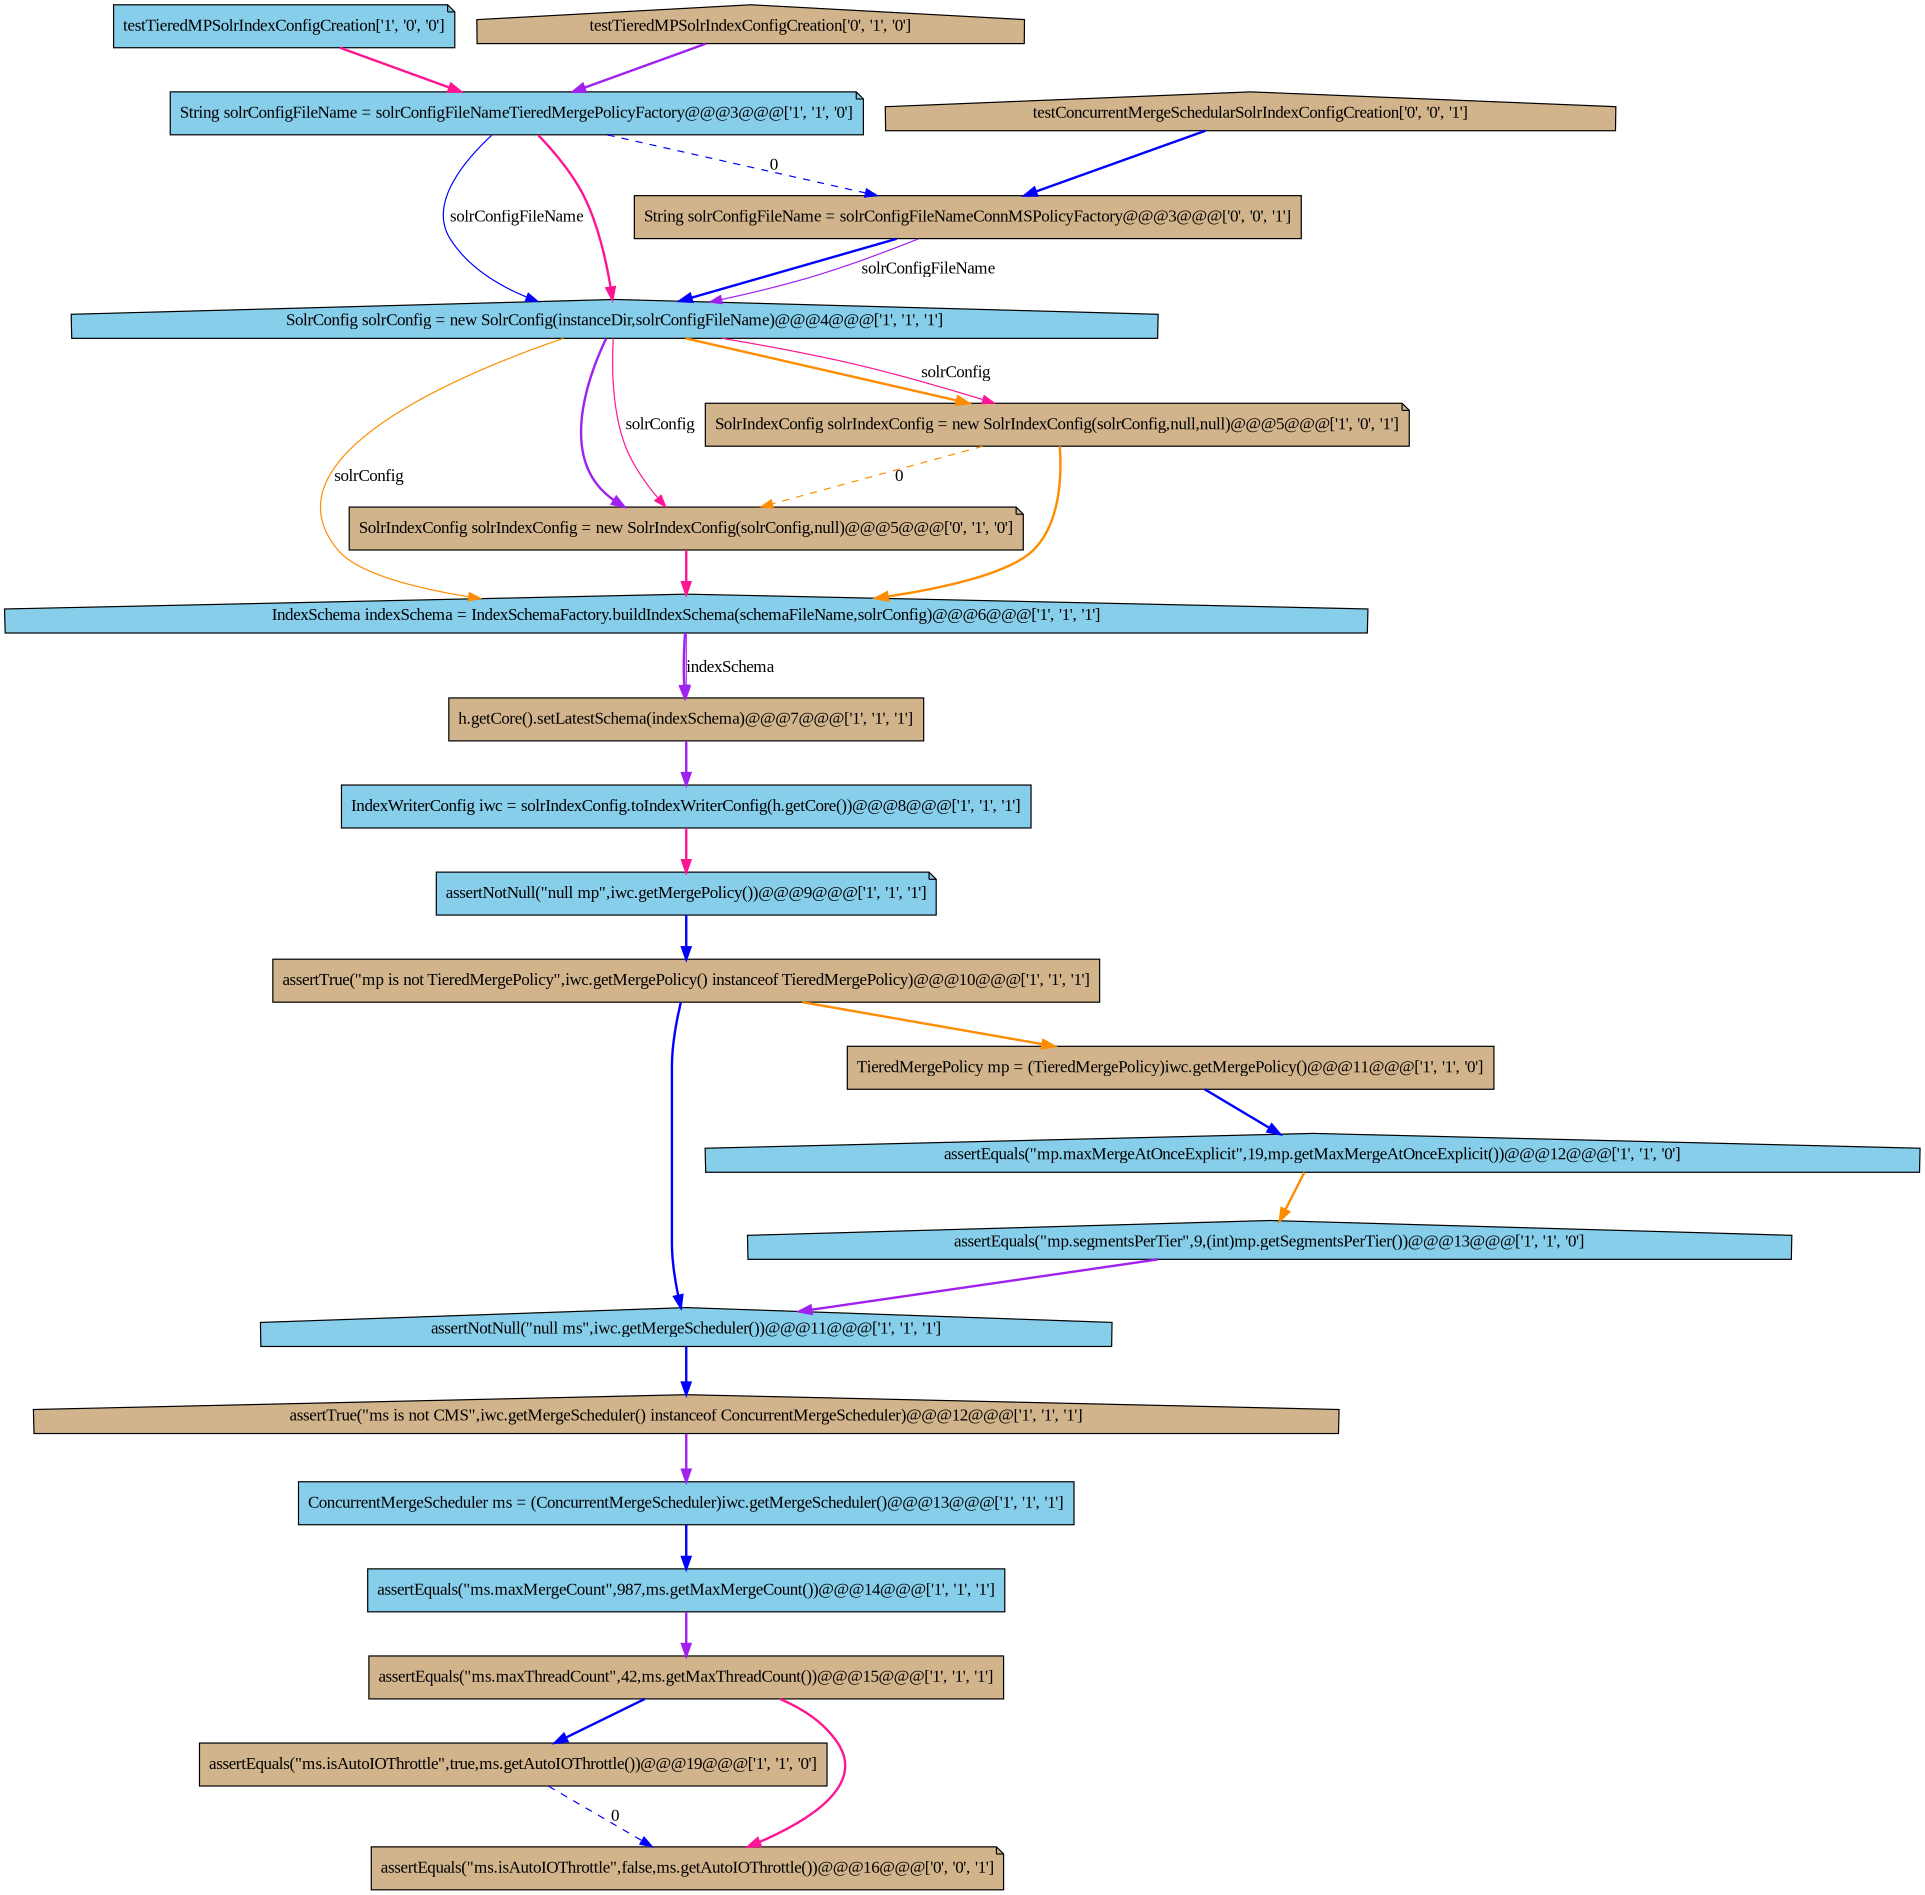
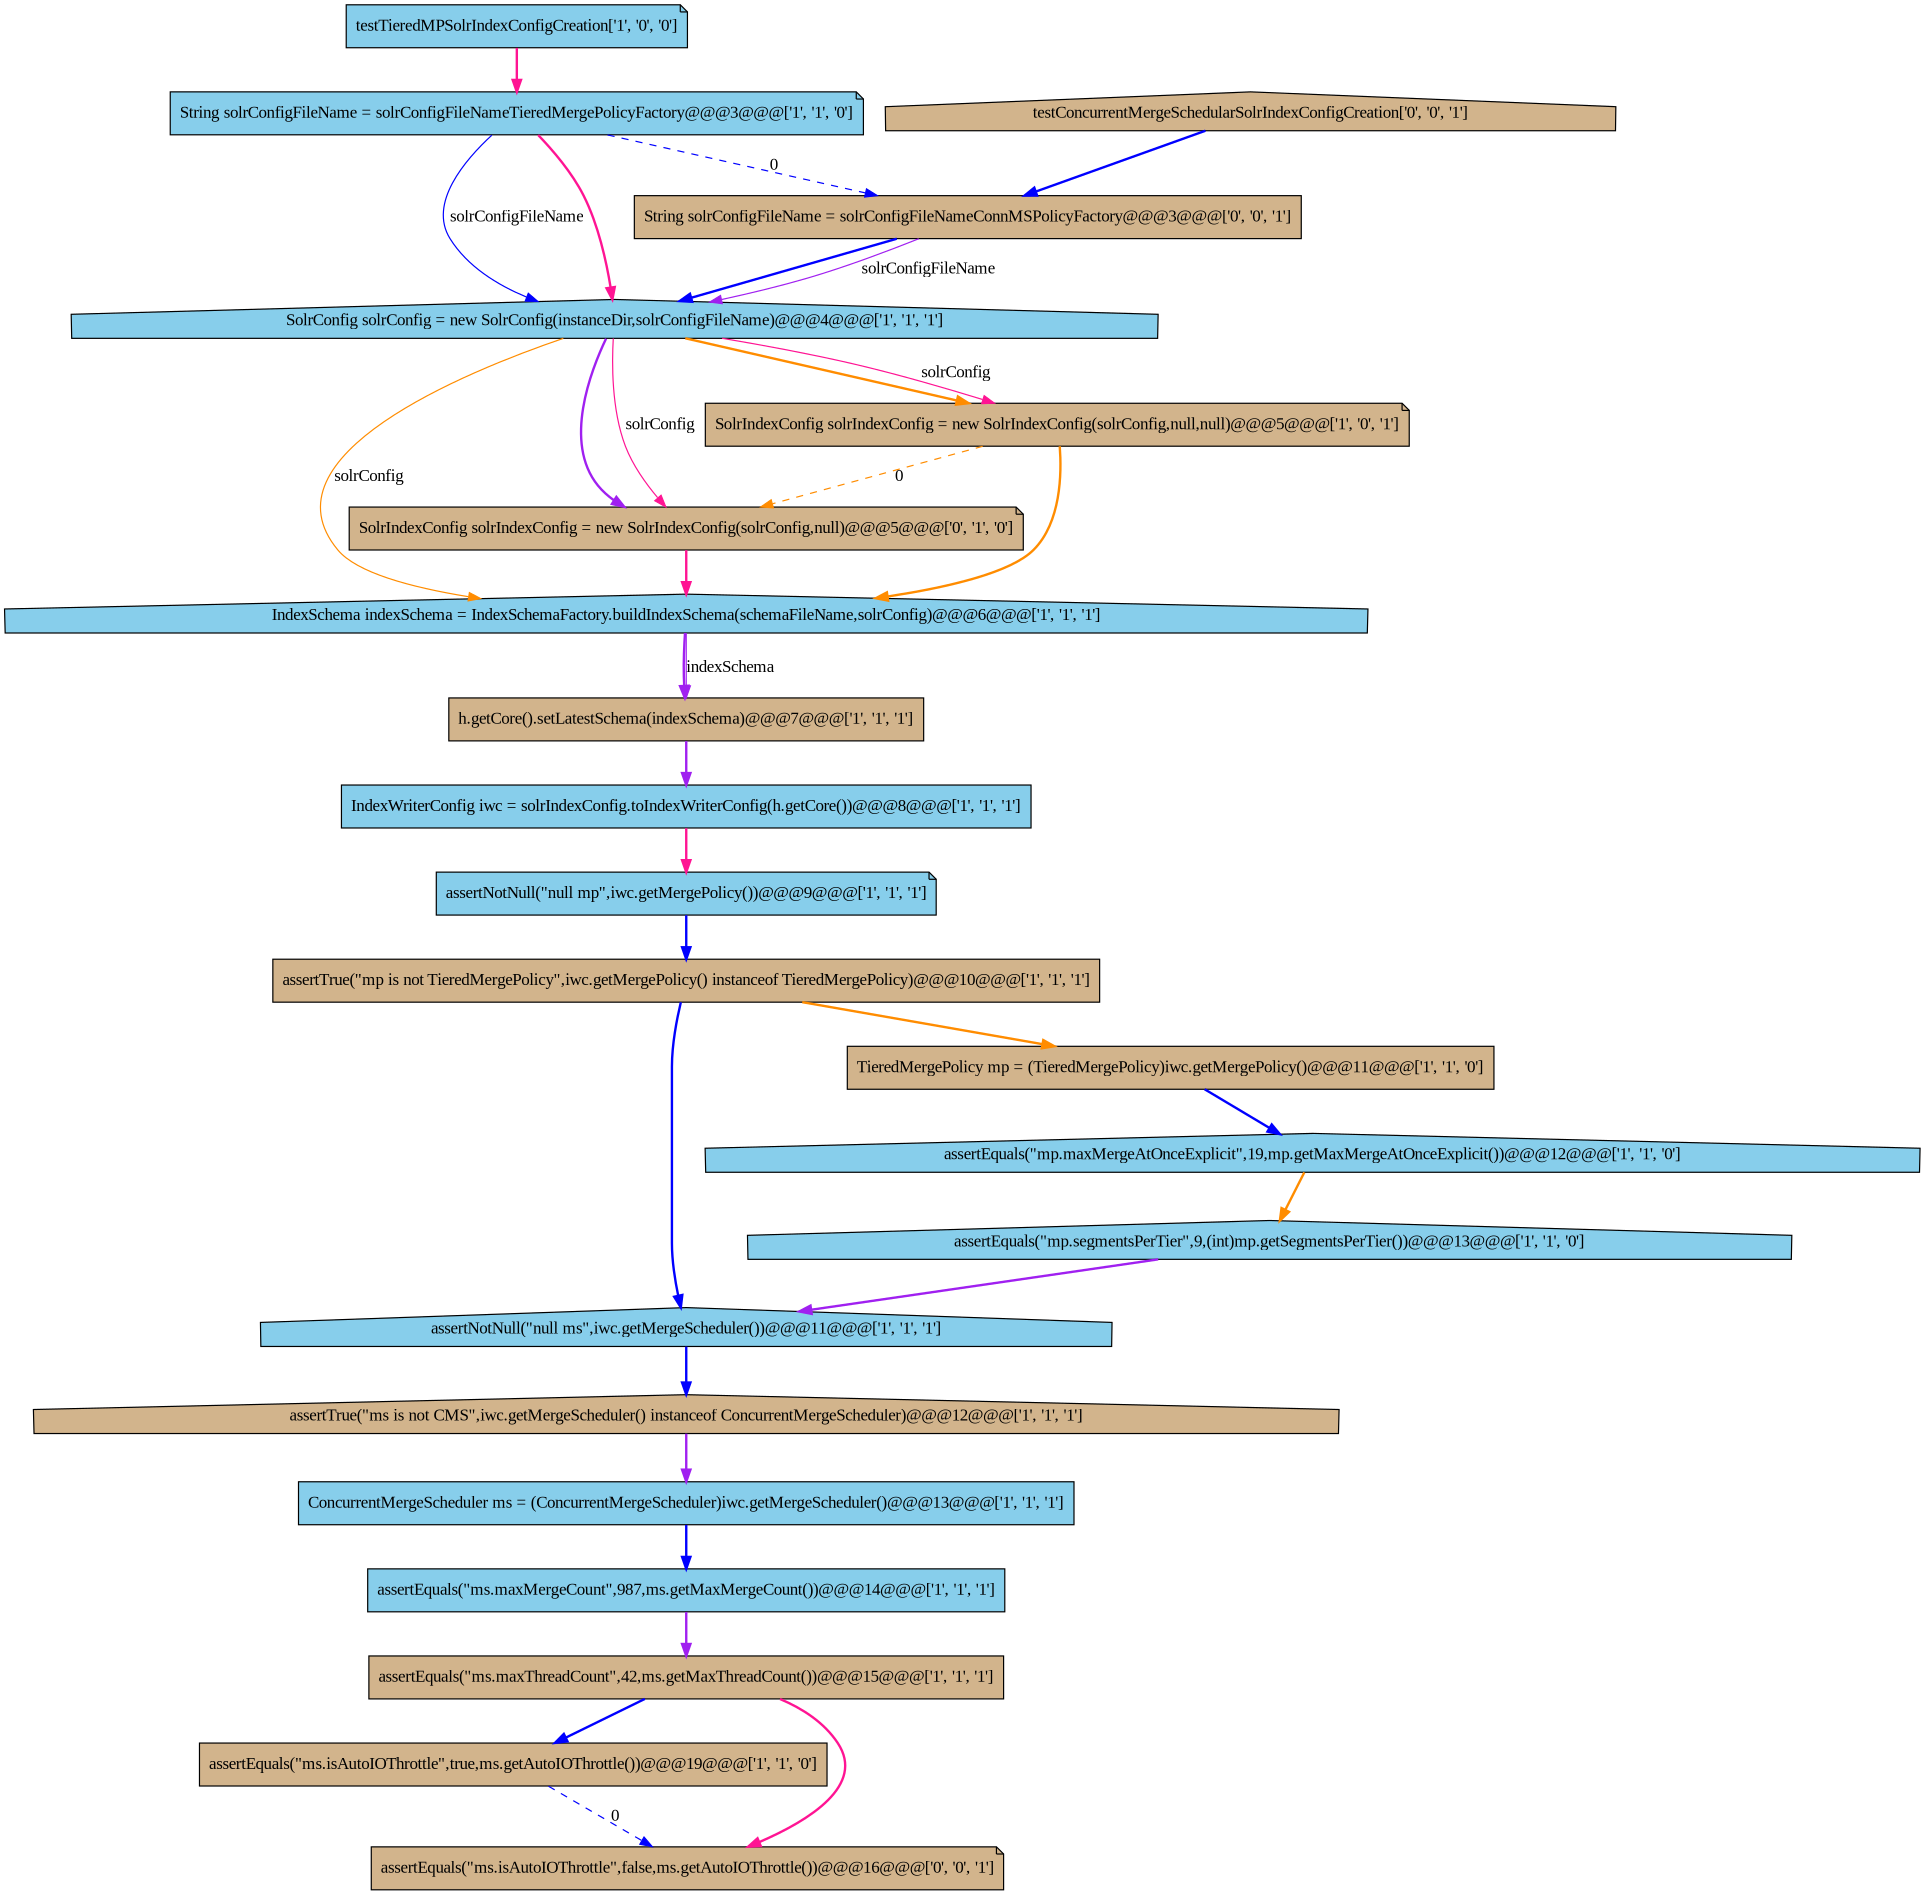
(751, 26) -> none
